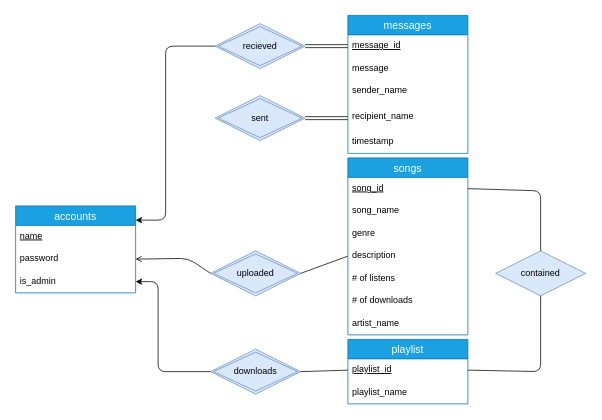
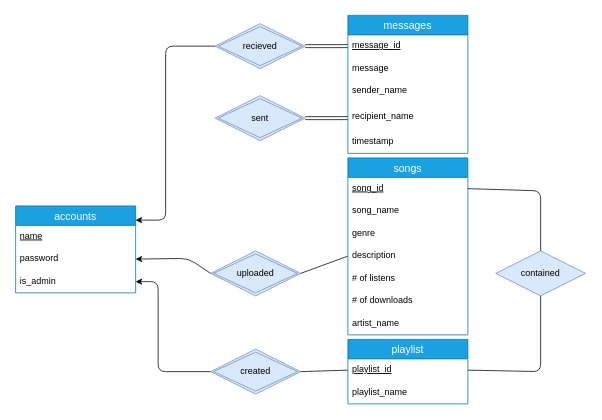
(140, 259) -> (142, 259)
(255, 372) -> (255, 372)
